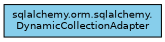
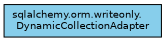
(83, 21) -> (83, 21)
